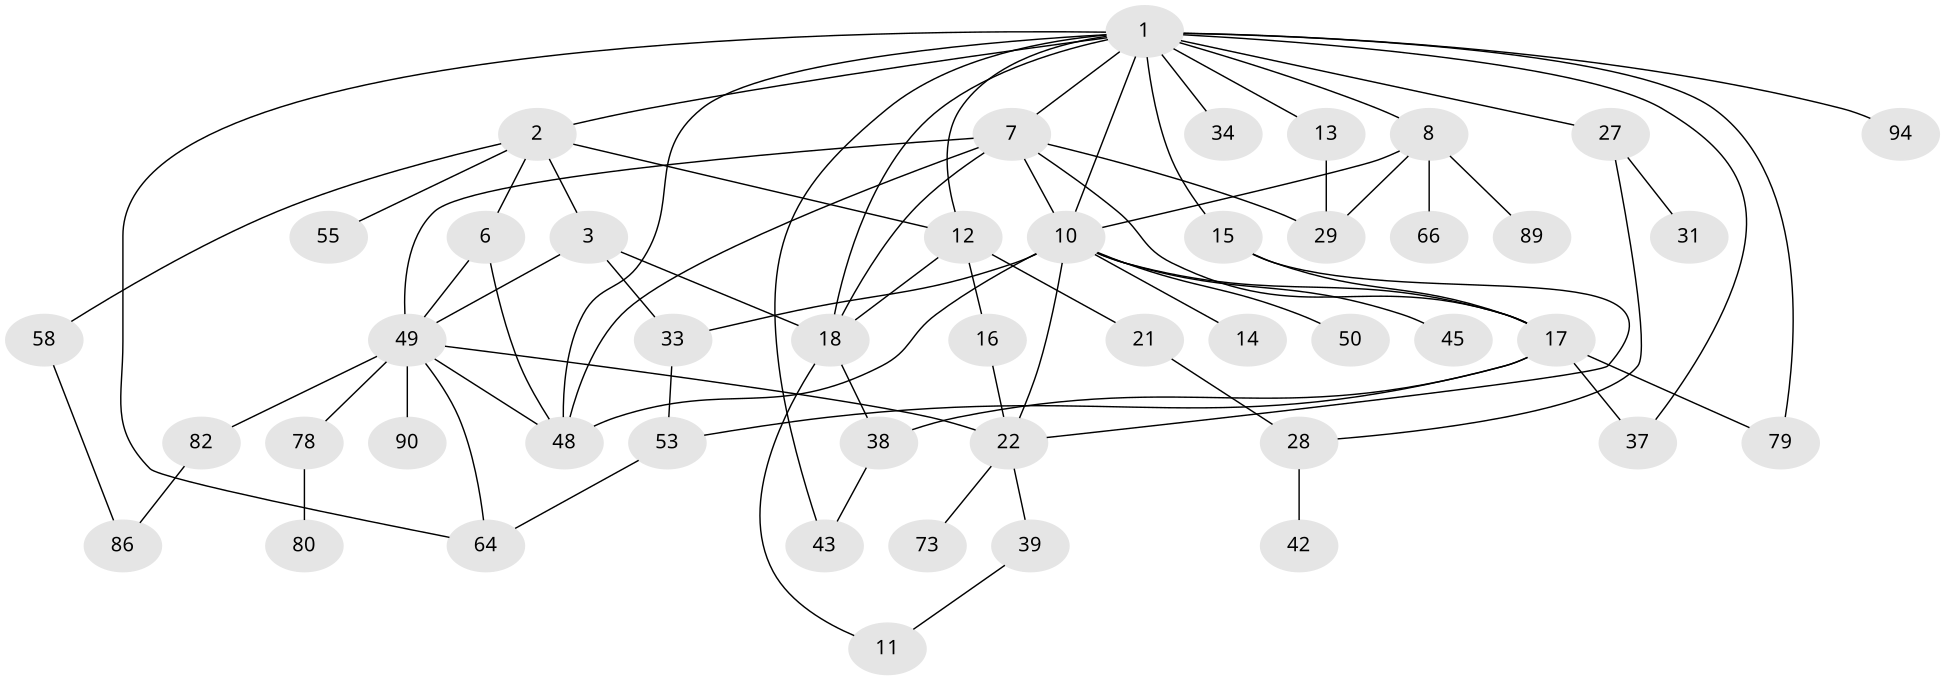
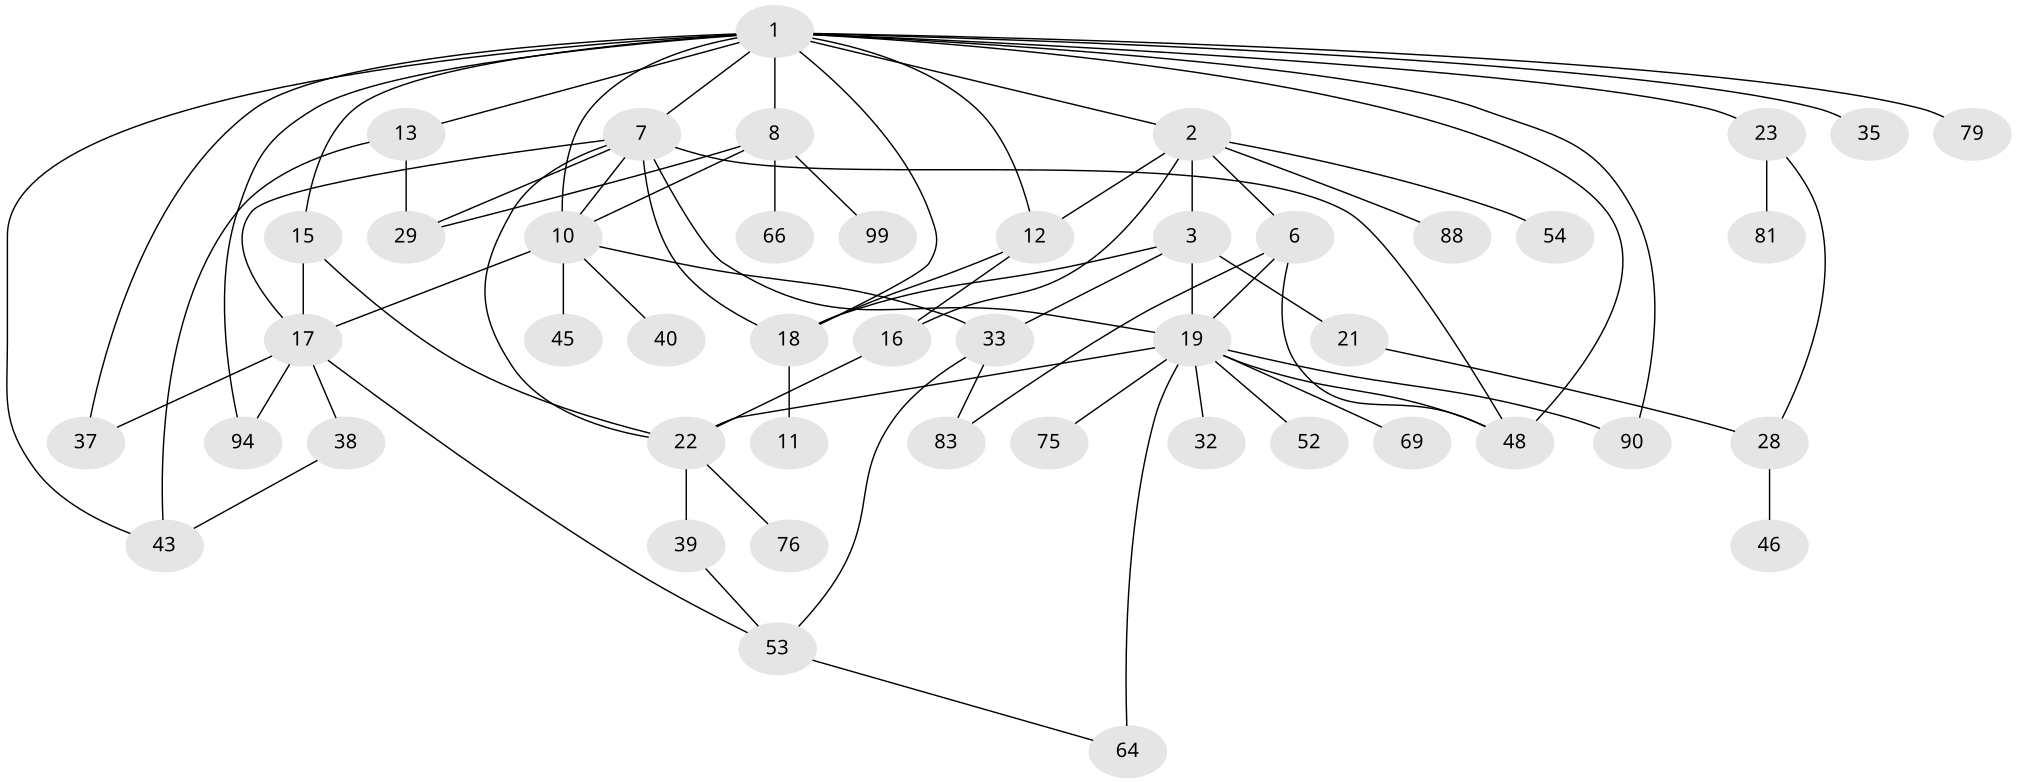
(314, 100) -> (1348, 80)
(1223, 134) -> (1870, 134)
(1611, 134) -> (1767, 134)
(329, 237) -> (1555, 237)
(1532, 237) -> (878, 237)
(1689, 237) -> (1767, 237)
none -> (1064, 277)
(1048, 285) -> (1271, 289)
none -> (195, 286)
(44, 340) -> (1452, 237)
(407, 340) -> (1192, 340)
(1248, 340) -> none
(1351, 340) -> (666, 340)
(1046, 342) -> (487, 309)
(834, 385) -> none
(1664, 390) -> (273, 391)
(855, 391) -> none
(202, 443) -> (1309, 443)
(304, 443) -> (1049, 443)
none -> (946, 443)
none -> (1206, 443)
none -> (1412, 443)
(123, 546) -> none
(304, 546) -> none
(928, 546) -> (789, 546)
(1299, 546) -> (1770, 546)
(959, 597) -> (732, 597)
